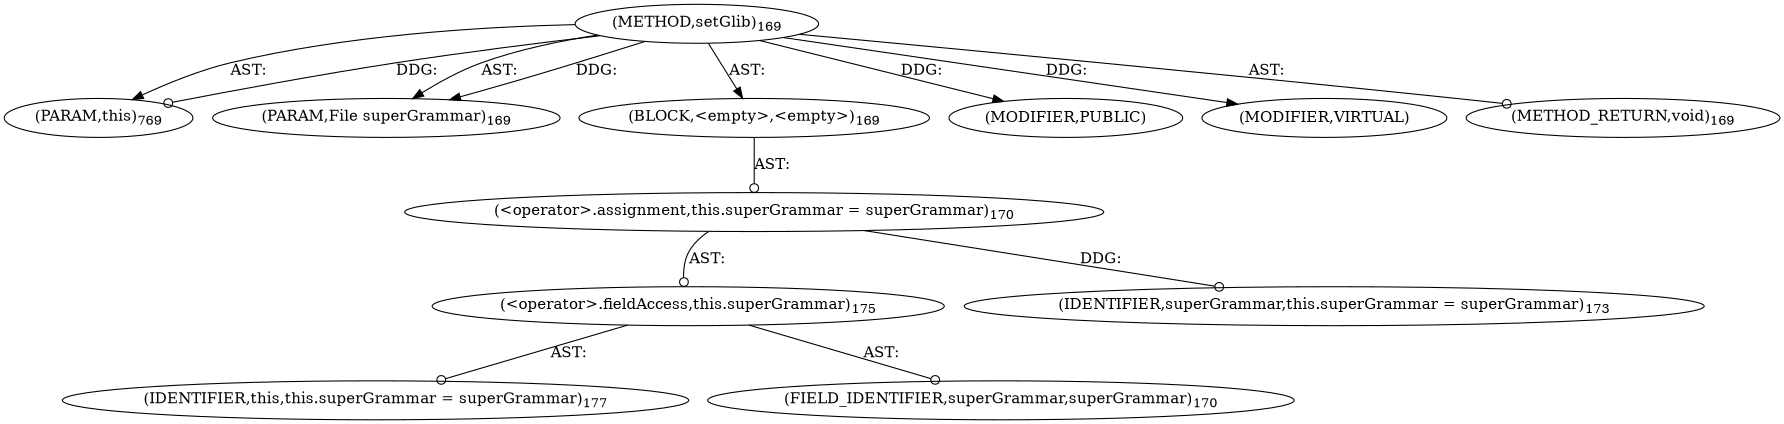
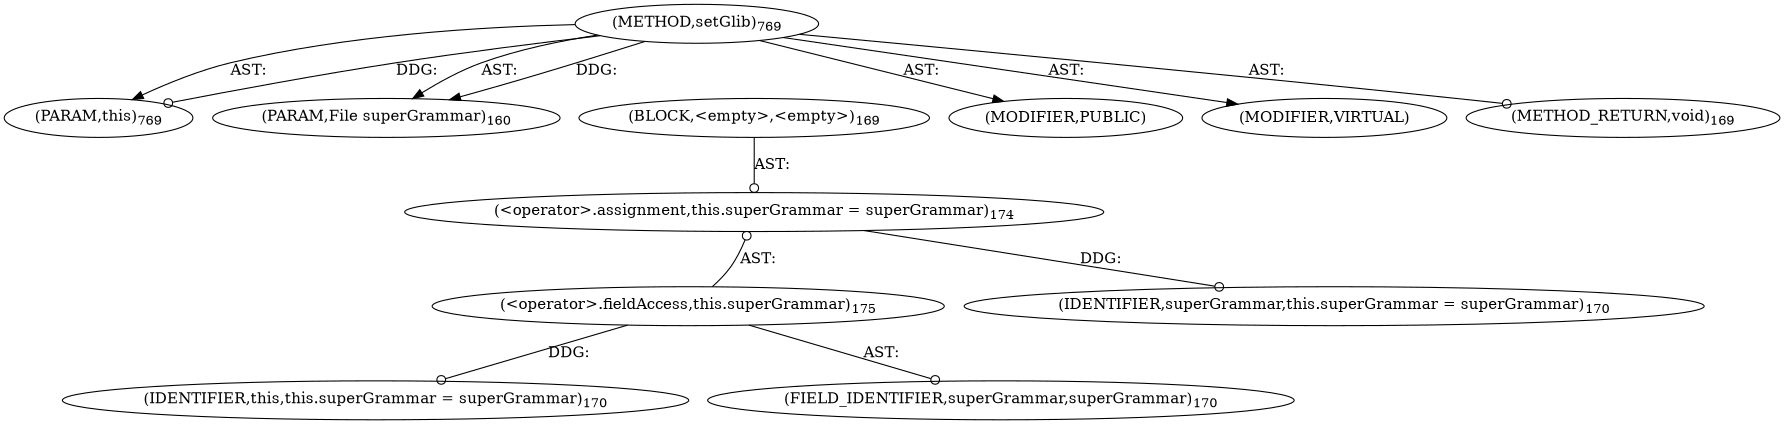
(769, 22) -> (769, 22)
(723, 66) -> none
(924, 71) -> (924, 71)
(1069, 71) -> (1069, 71)
(499, 116) -> (499, 116)
(1002, 210) -> (1002, 210)
(689, 251) -> (732, 265)
(1598, 305) -> (1598, 305)
(571, 353) -> (571, 353)
(595, 399) -> (595, 399)
